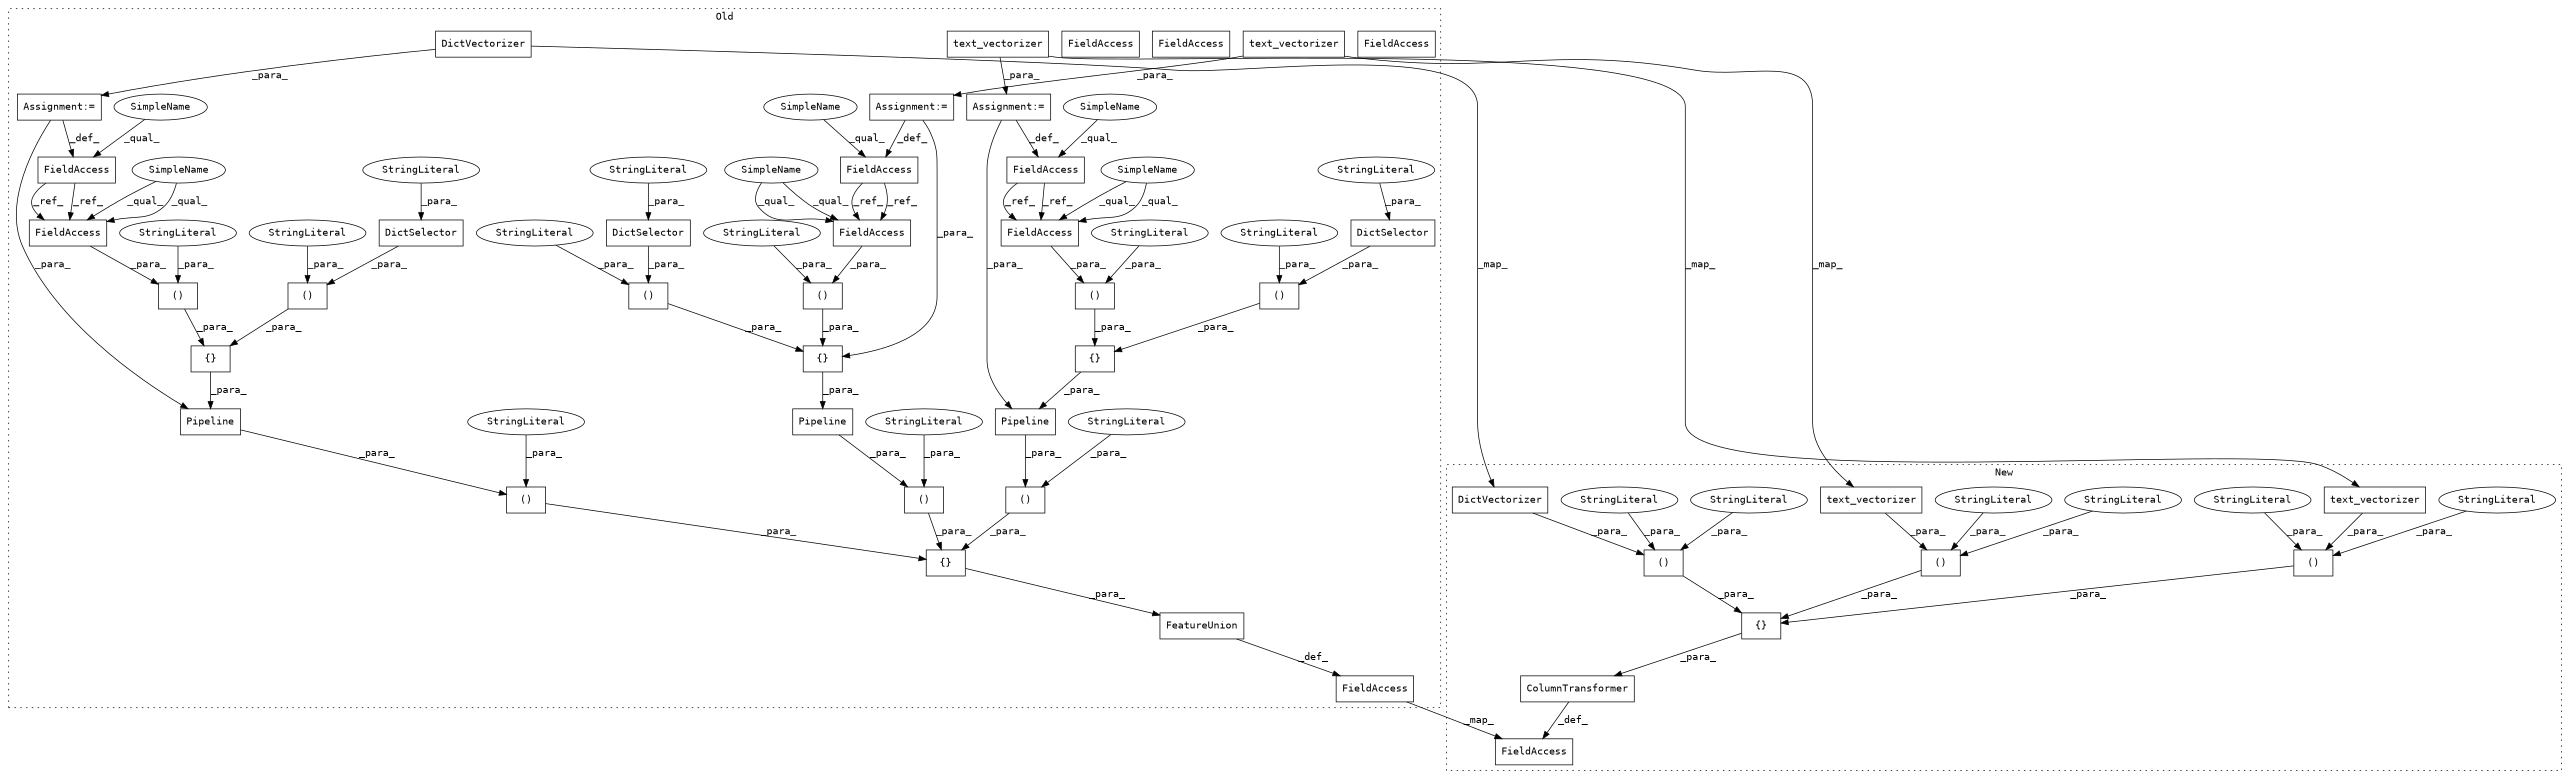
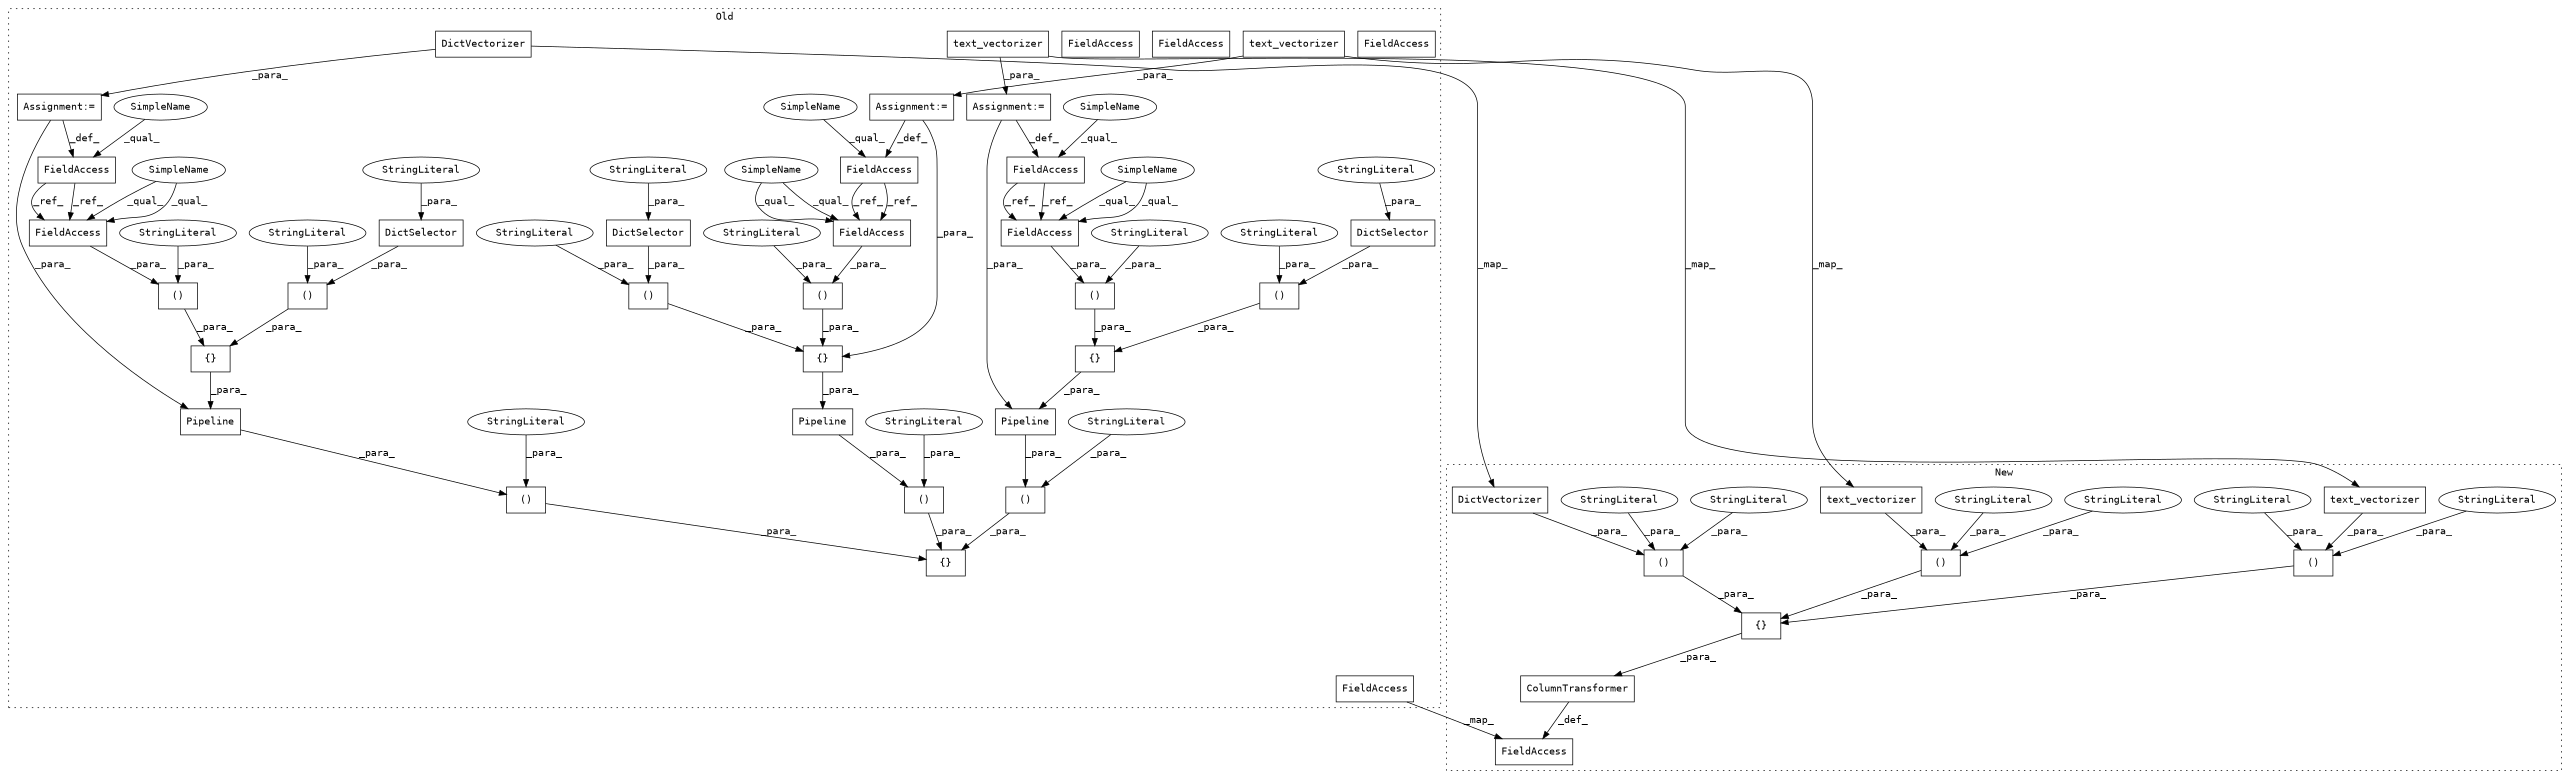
(1202, 626) -> none
